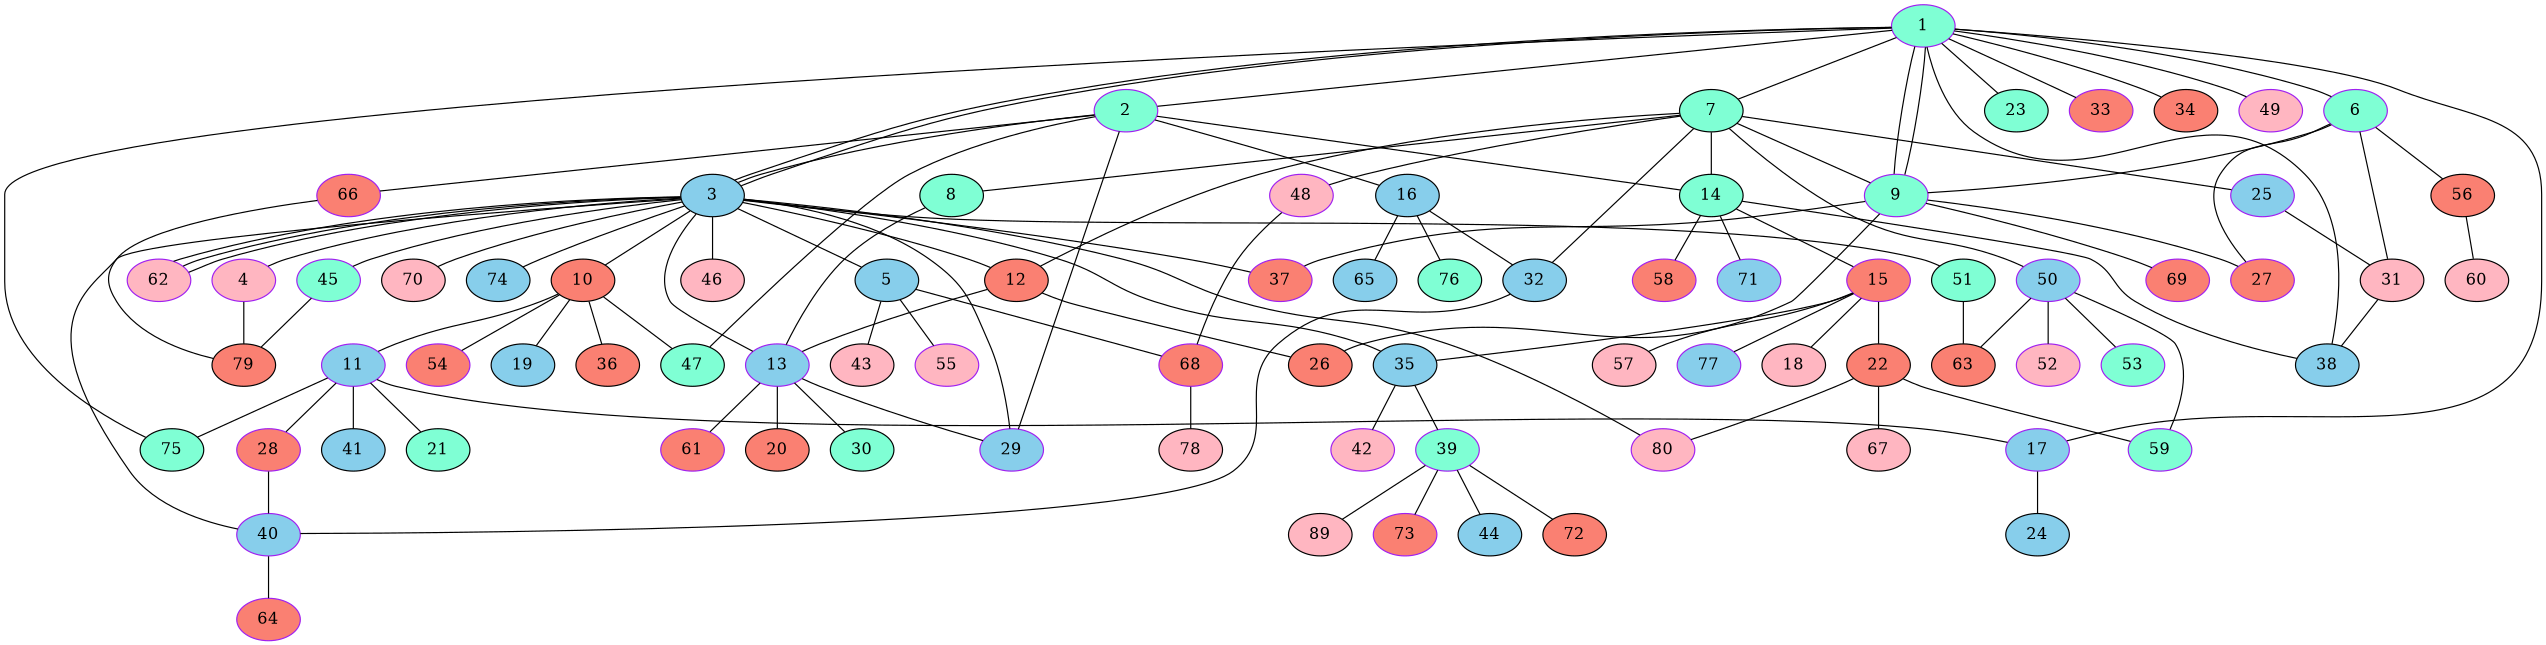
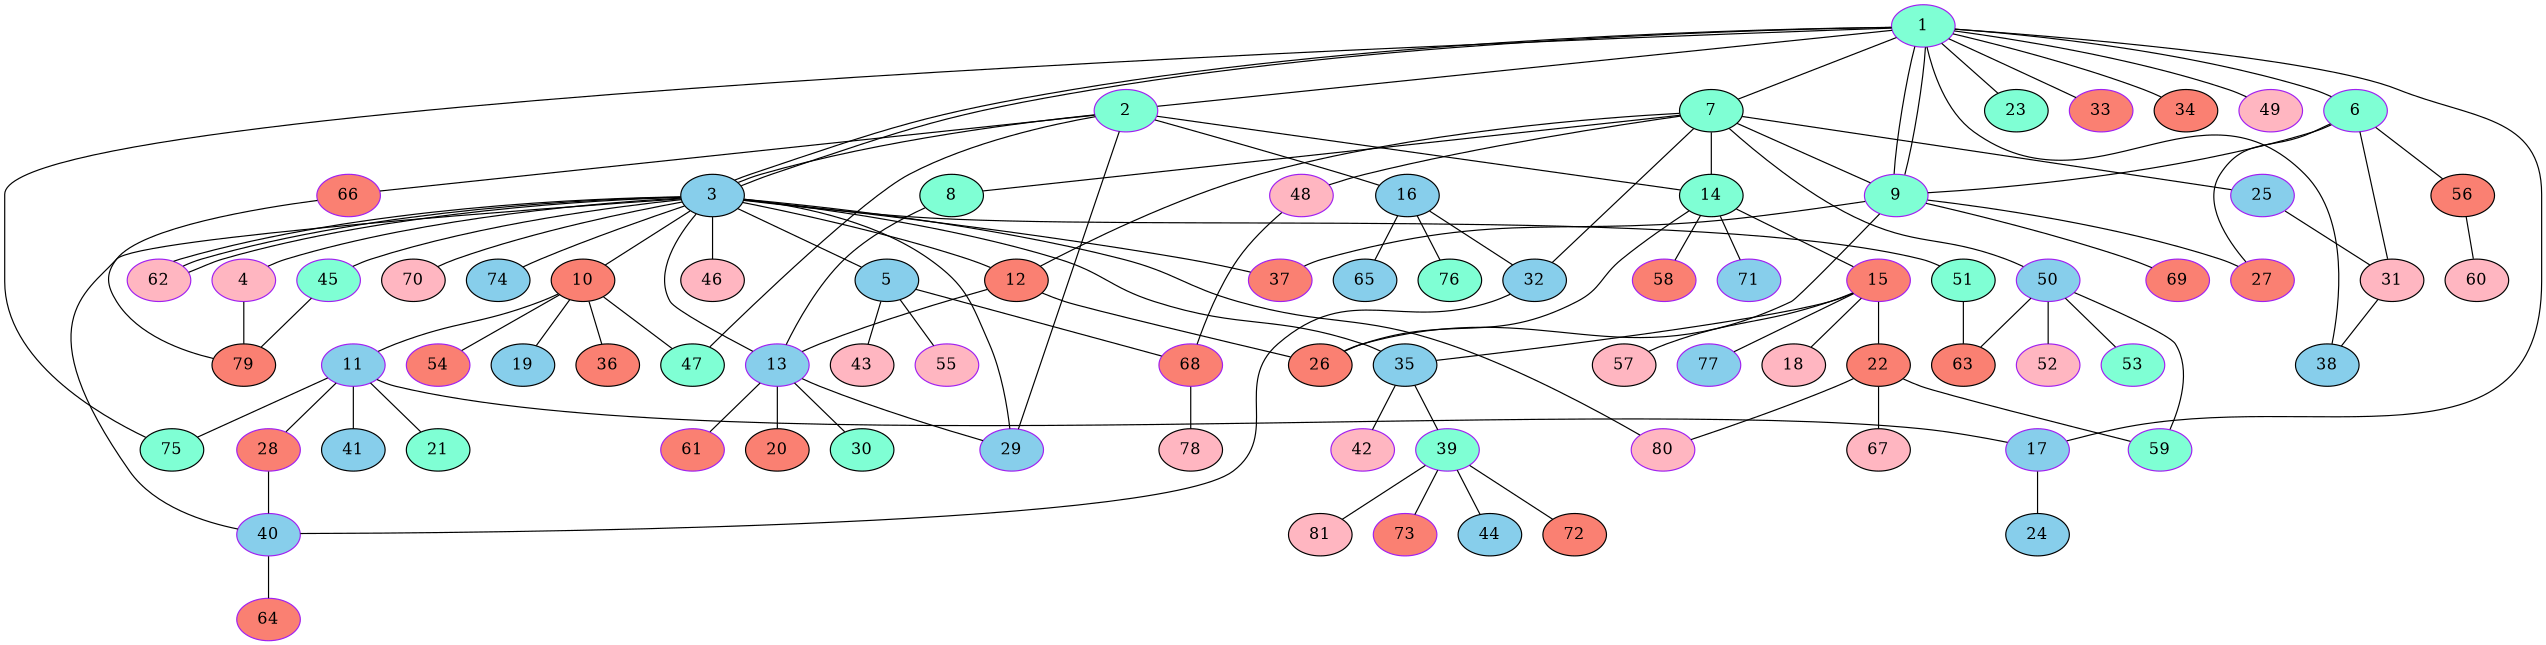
(2032, 247) -> (1533, 319)
(1320, 535) -> (1320, 535)
